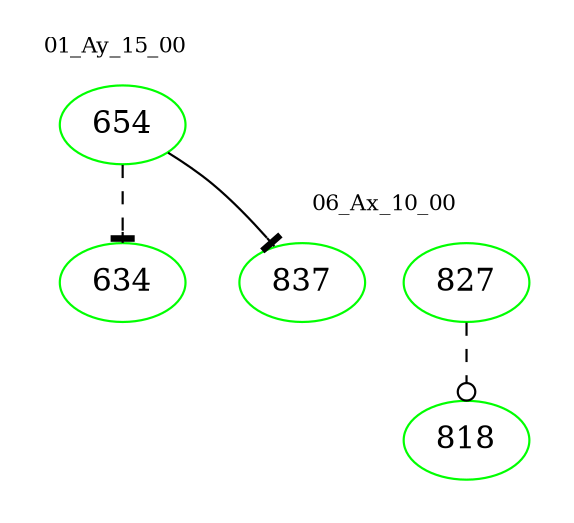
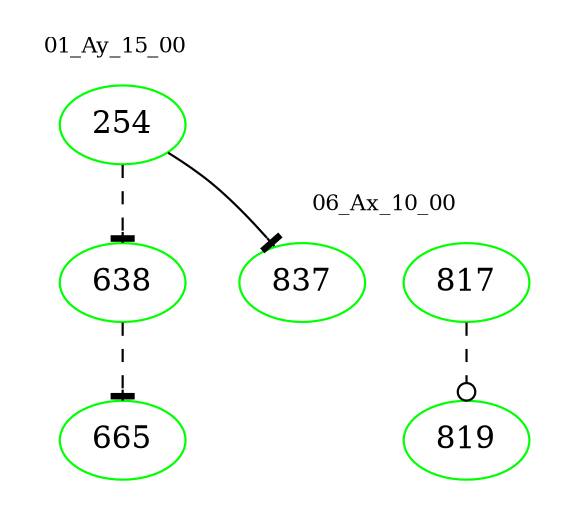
(123, 125) -> (123, 125)
(123, 283) -> (123, 283)
(467, 283) -> (467, 283)
none -> (123, 440)
(467, 440) -> (467, 440)
